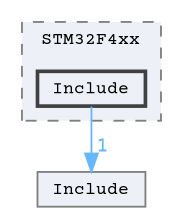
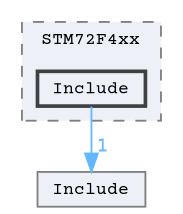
(91, 39) -> (91, 39)
